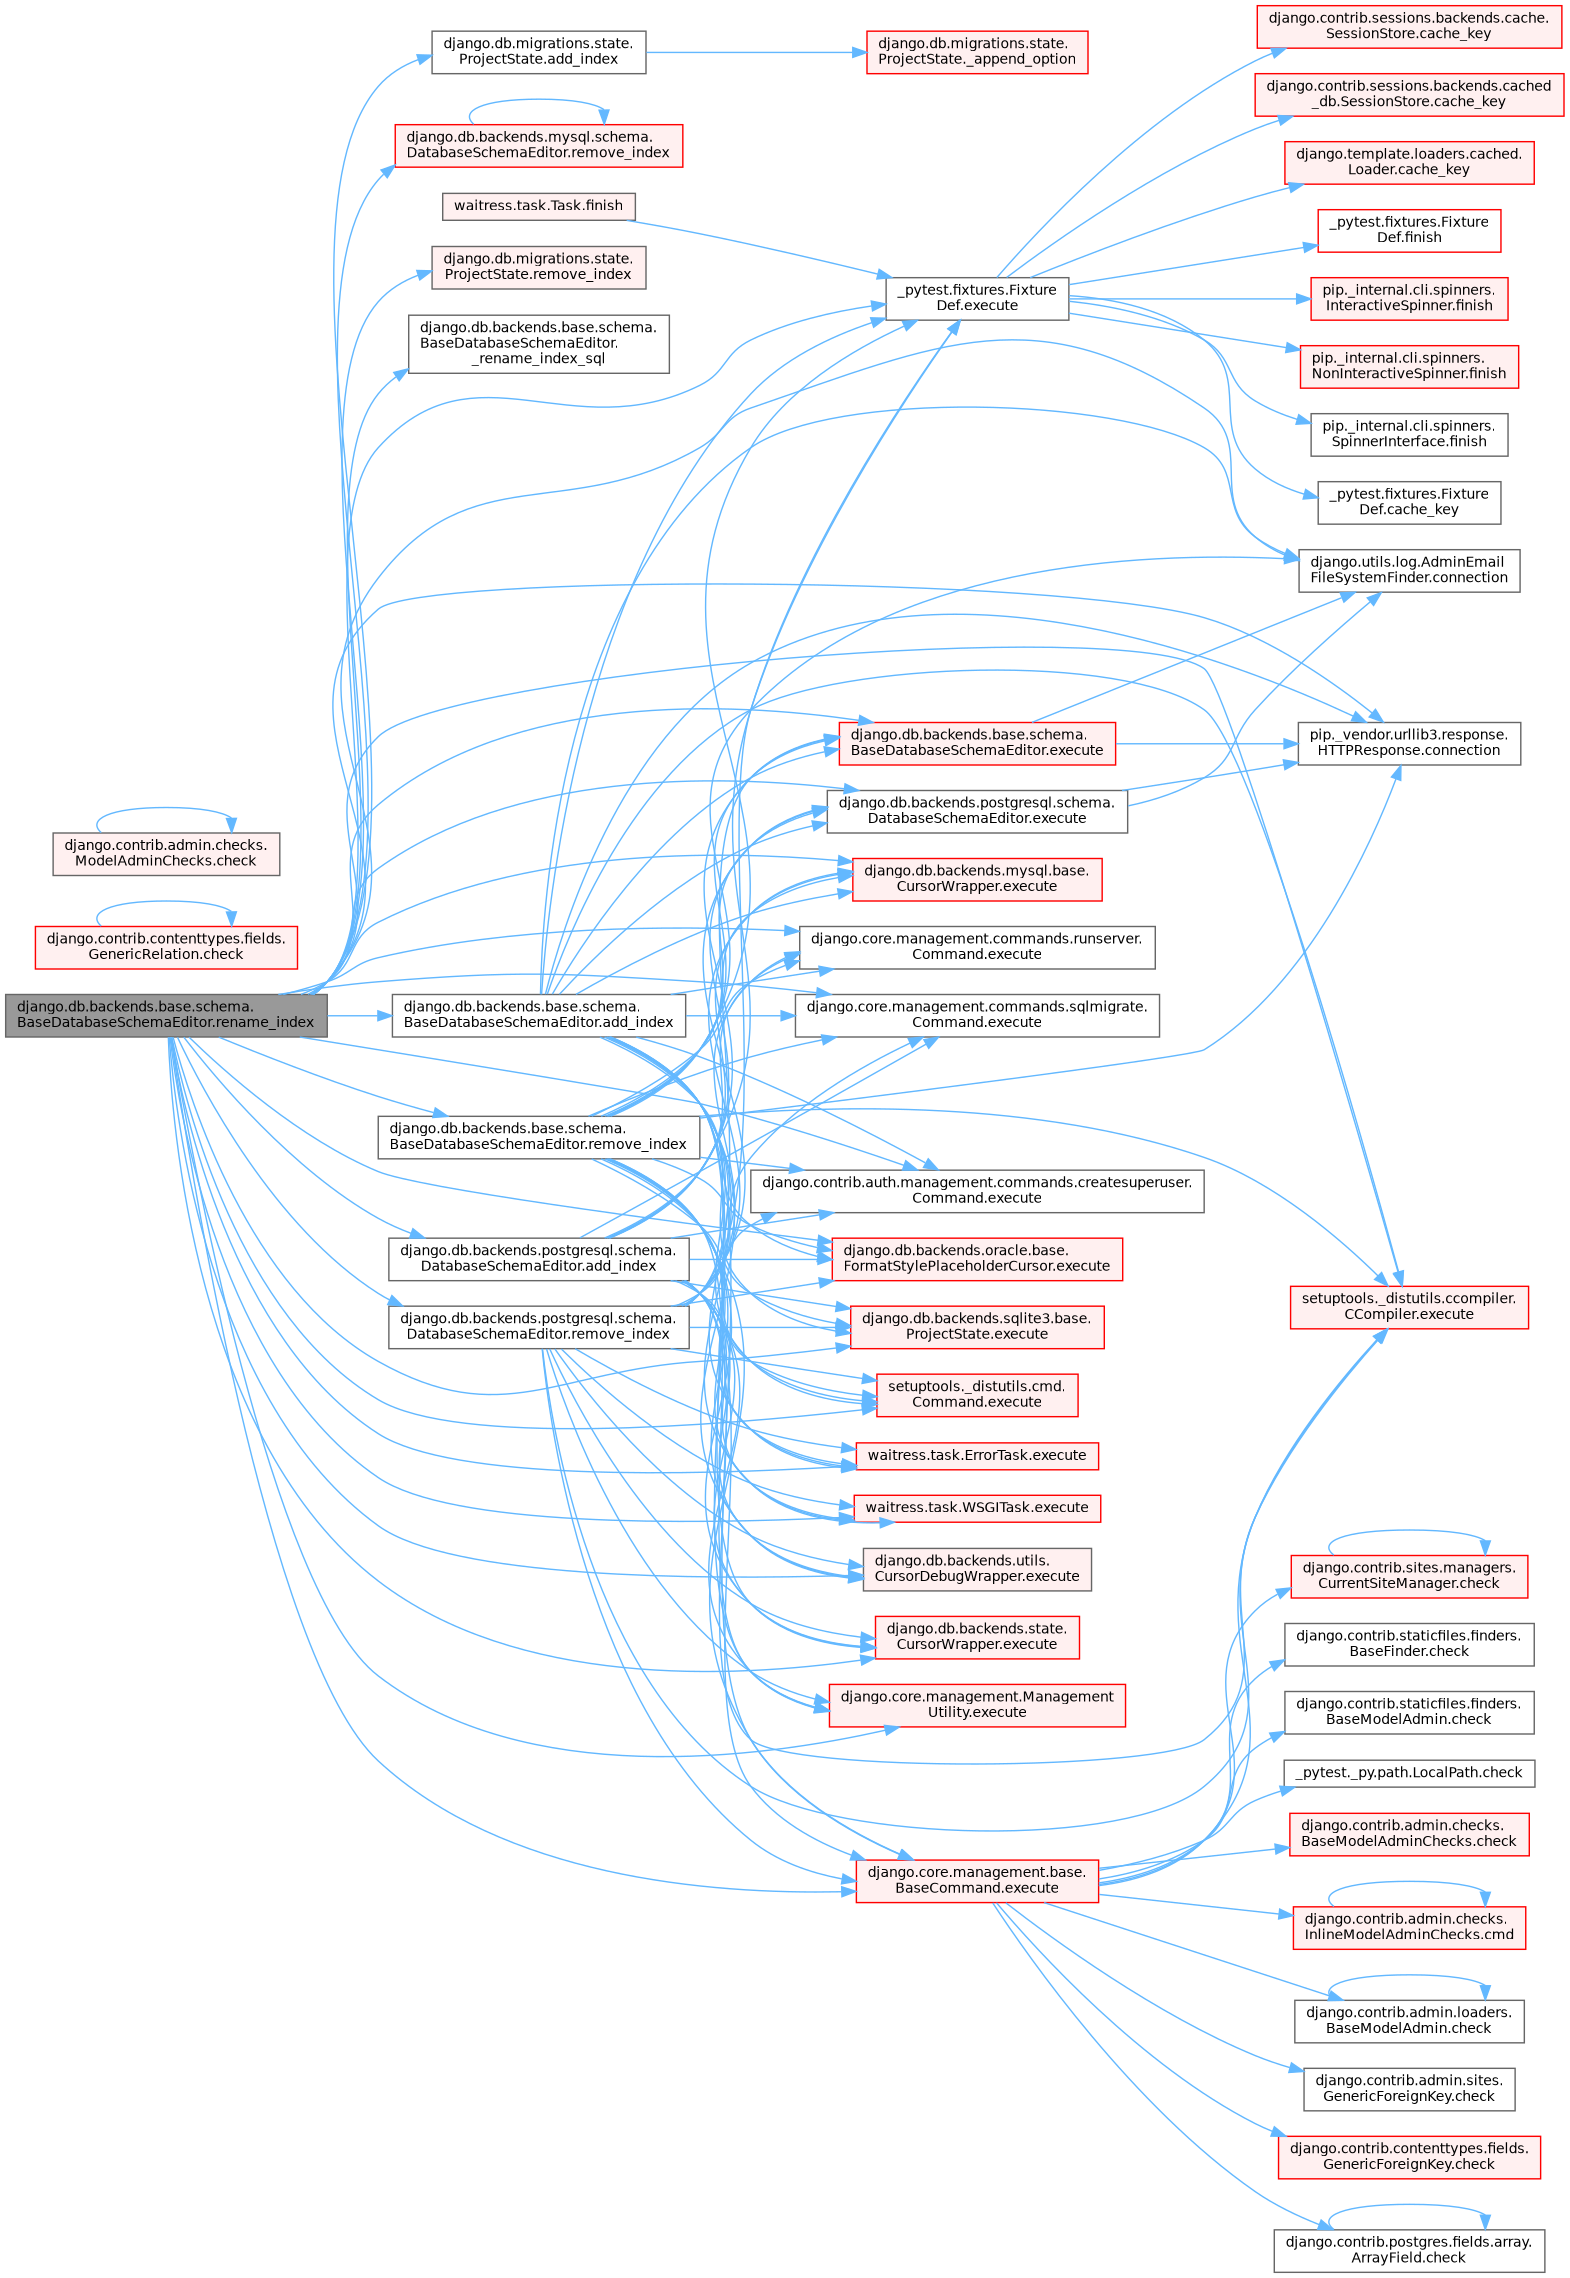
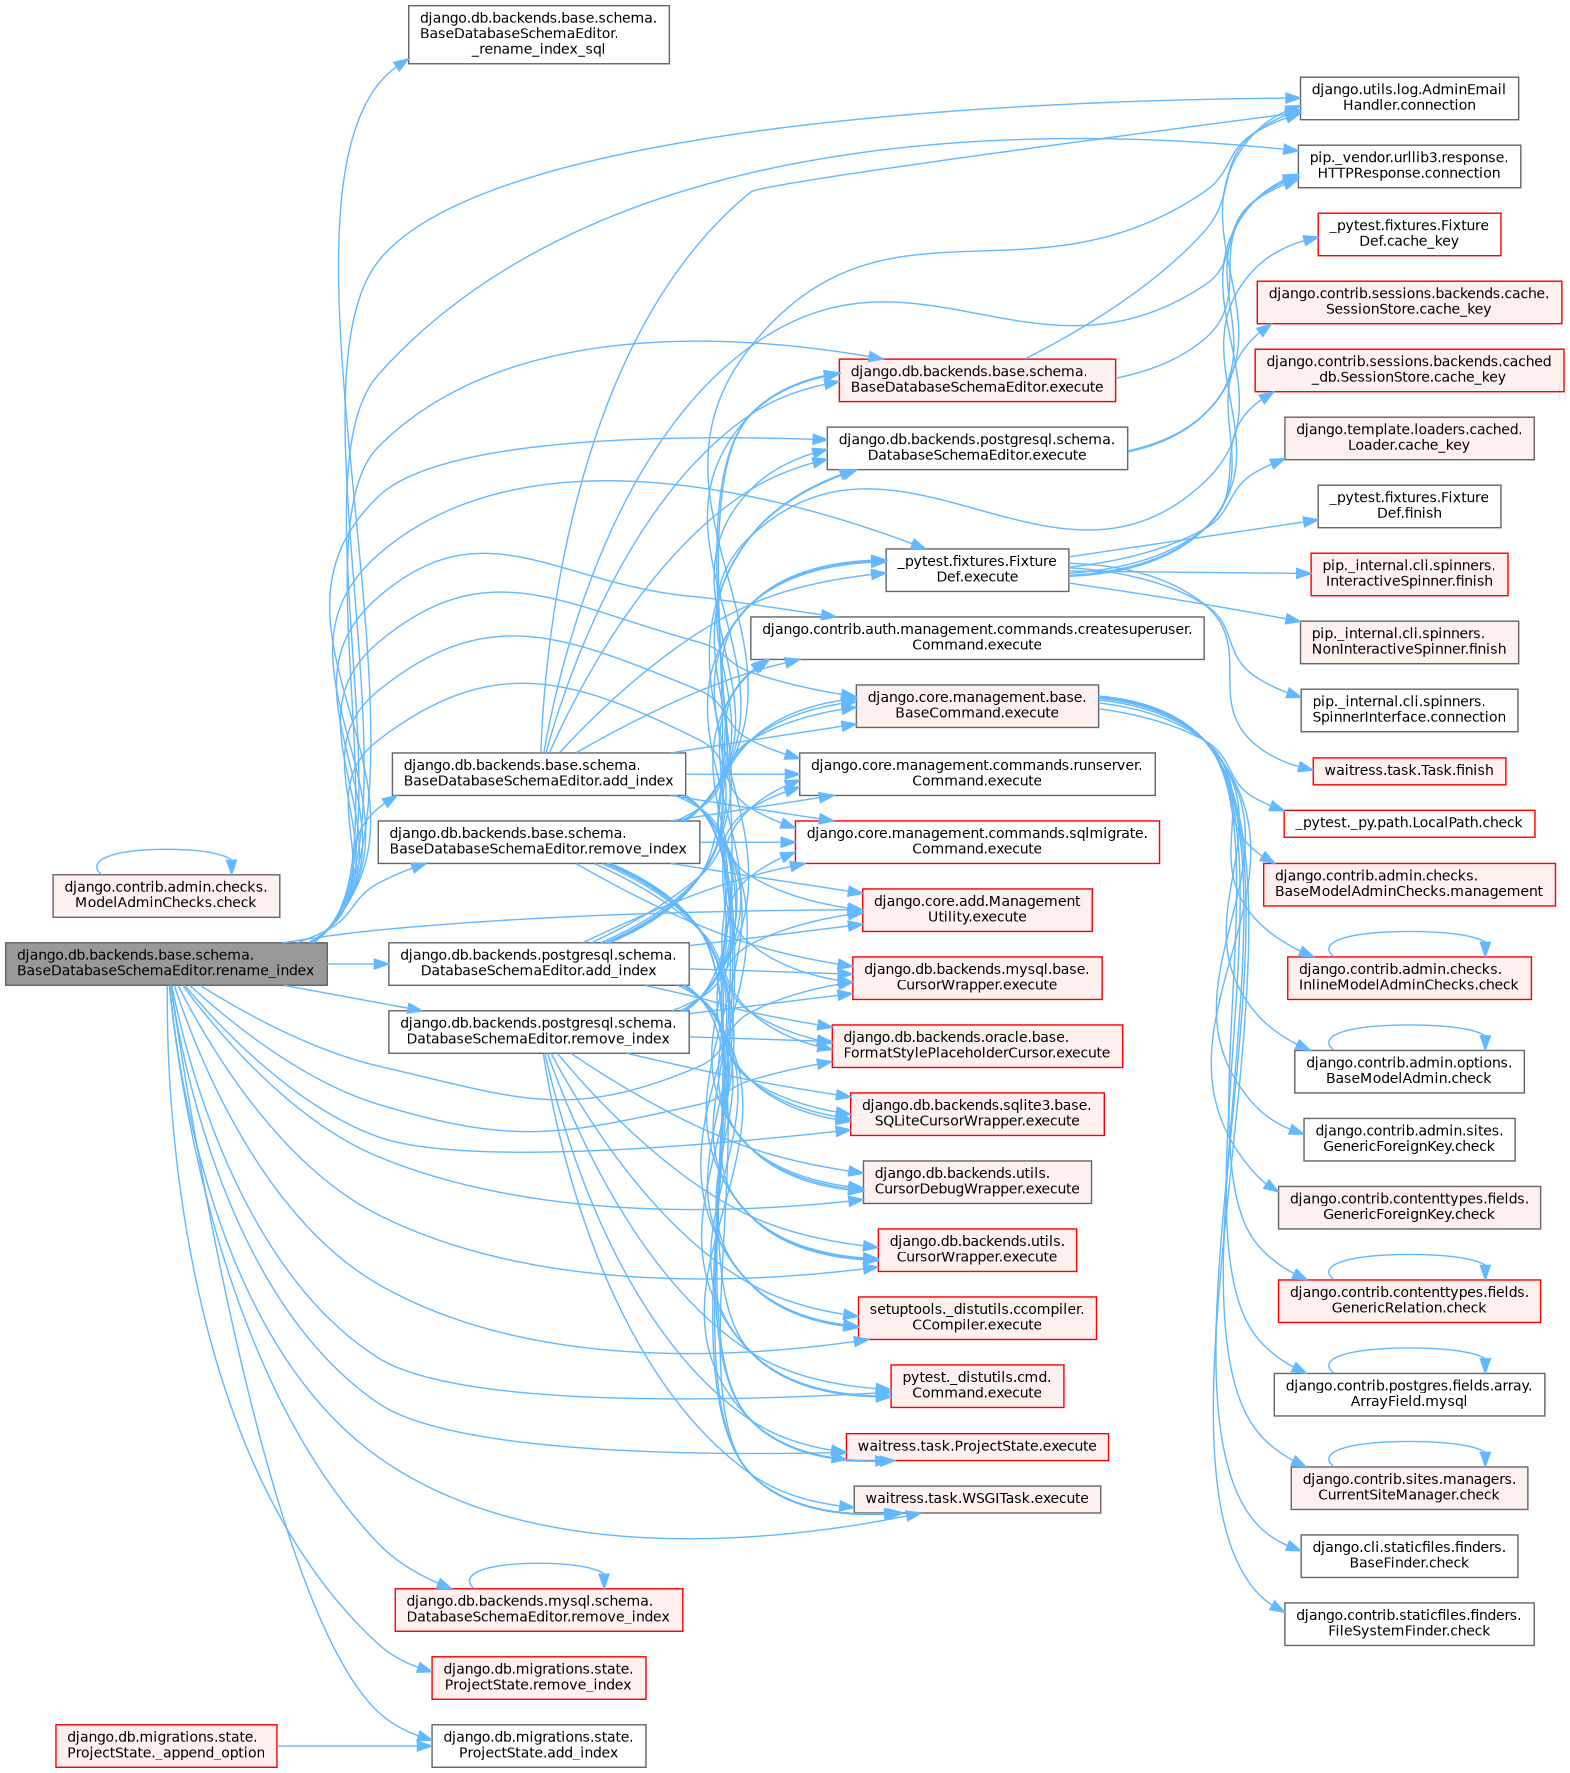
(749, 52) -> (347, 1746)
(1410, 163) -> (1410, 438)
(539, 207) -> (1410, 771)
(1410, 231) -> (1410, 506)
(753, 245) -> (1230, 662)
(539, 268) -> (539, 1678)
(1410, 367) -> (1410, 642)
(1410, 435) -> (1410, 710)
(1410, 503) -> (1410, 234)
(1410, 571) -> (1410, 98)
(978, 1016) -> (978, 842)
(978, 1327) -> (978, 1114)
(978, 1395) -> (978, 1386)
(978, 1456) -> (978, 1447)
(978, 1509) -> (978, 1500)
(1410, 1577) -> (1410, 1488)
(1240, 1635) -> (1234, 957)
(978, 1638) -> (978, 1250)
(1410, 1645) -> (1410, 1556)
(978, 1706) -> (978, 910)
(1410, 1713) -> (1410, 1624)
(1410, 1774) -> (1410, 824)
(1410, 1835) -> (1410, 885)
(978, 1881) -> (978, 706)
(1410, 1928) -> (1410, 978)
(1410, 2022) -> (1410, 1072)
(1410, 2158) -> (1410, 1208)
(1410, 2251) -> (1410, 1395)
